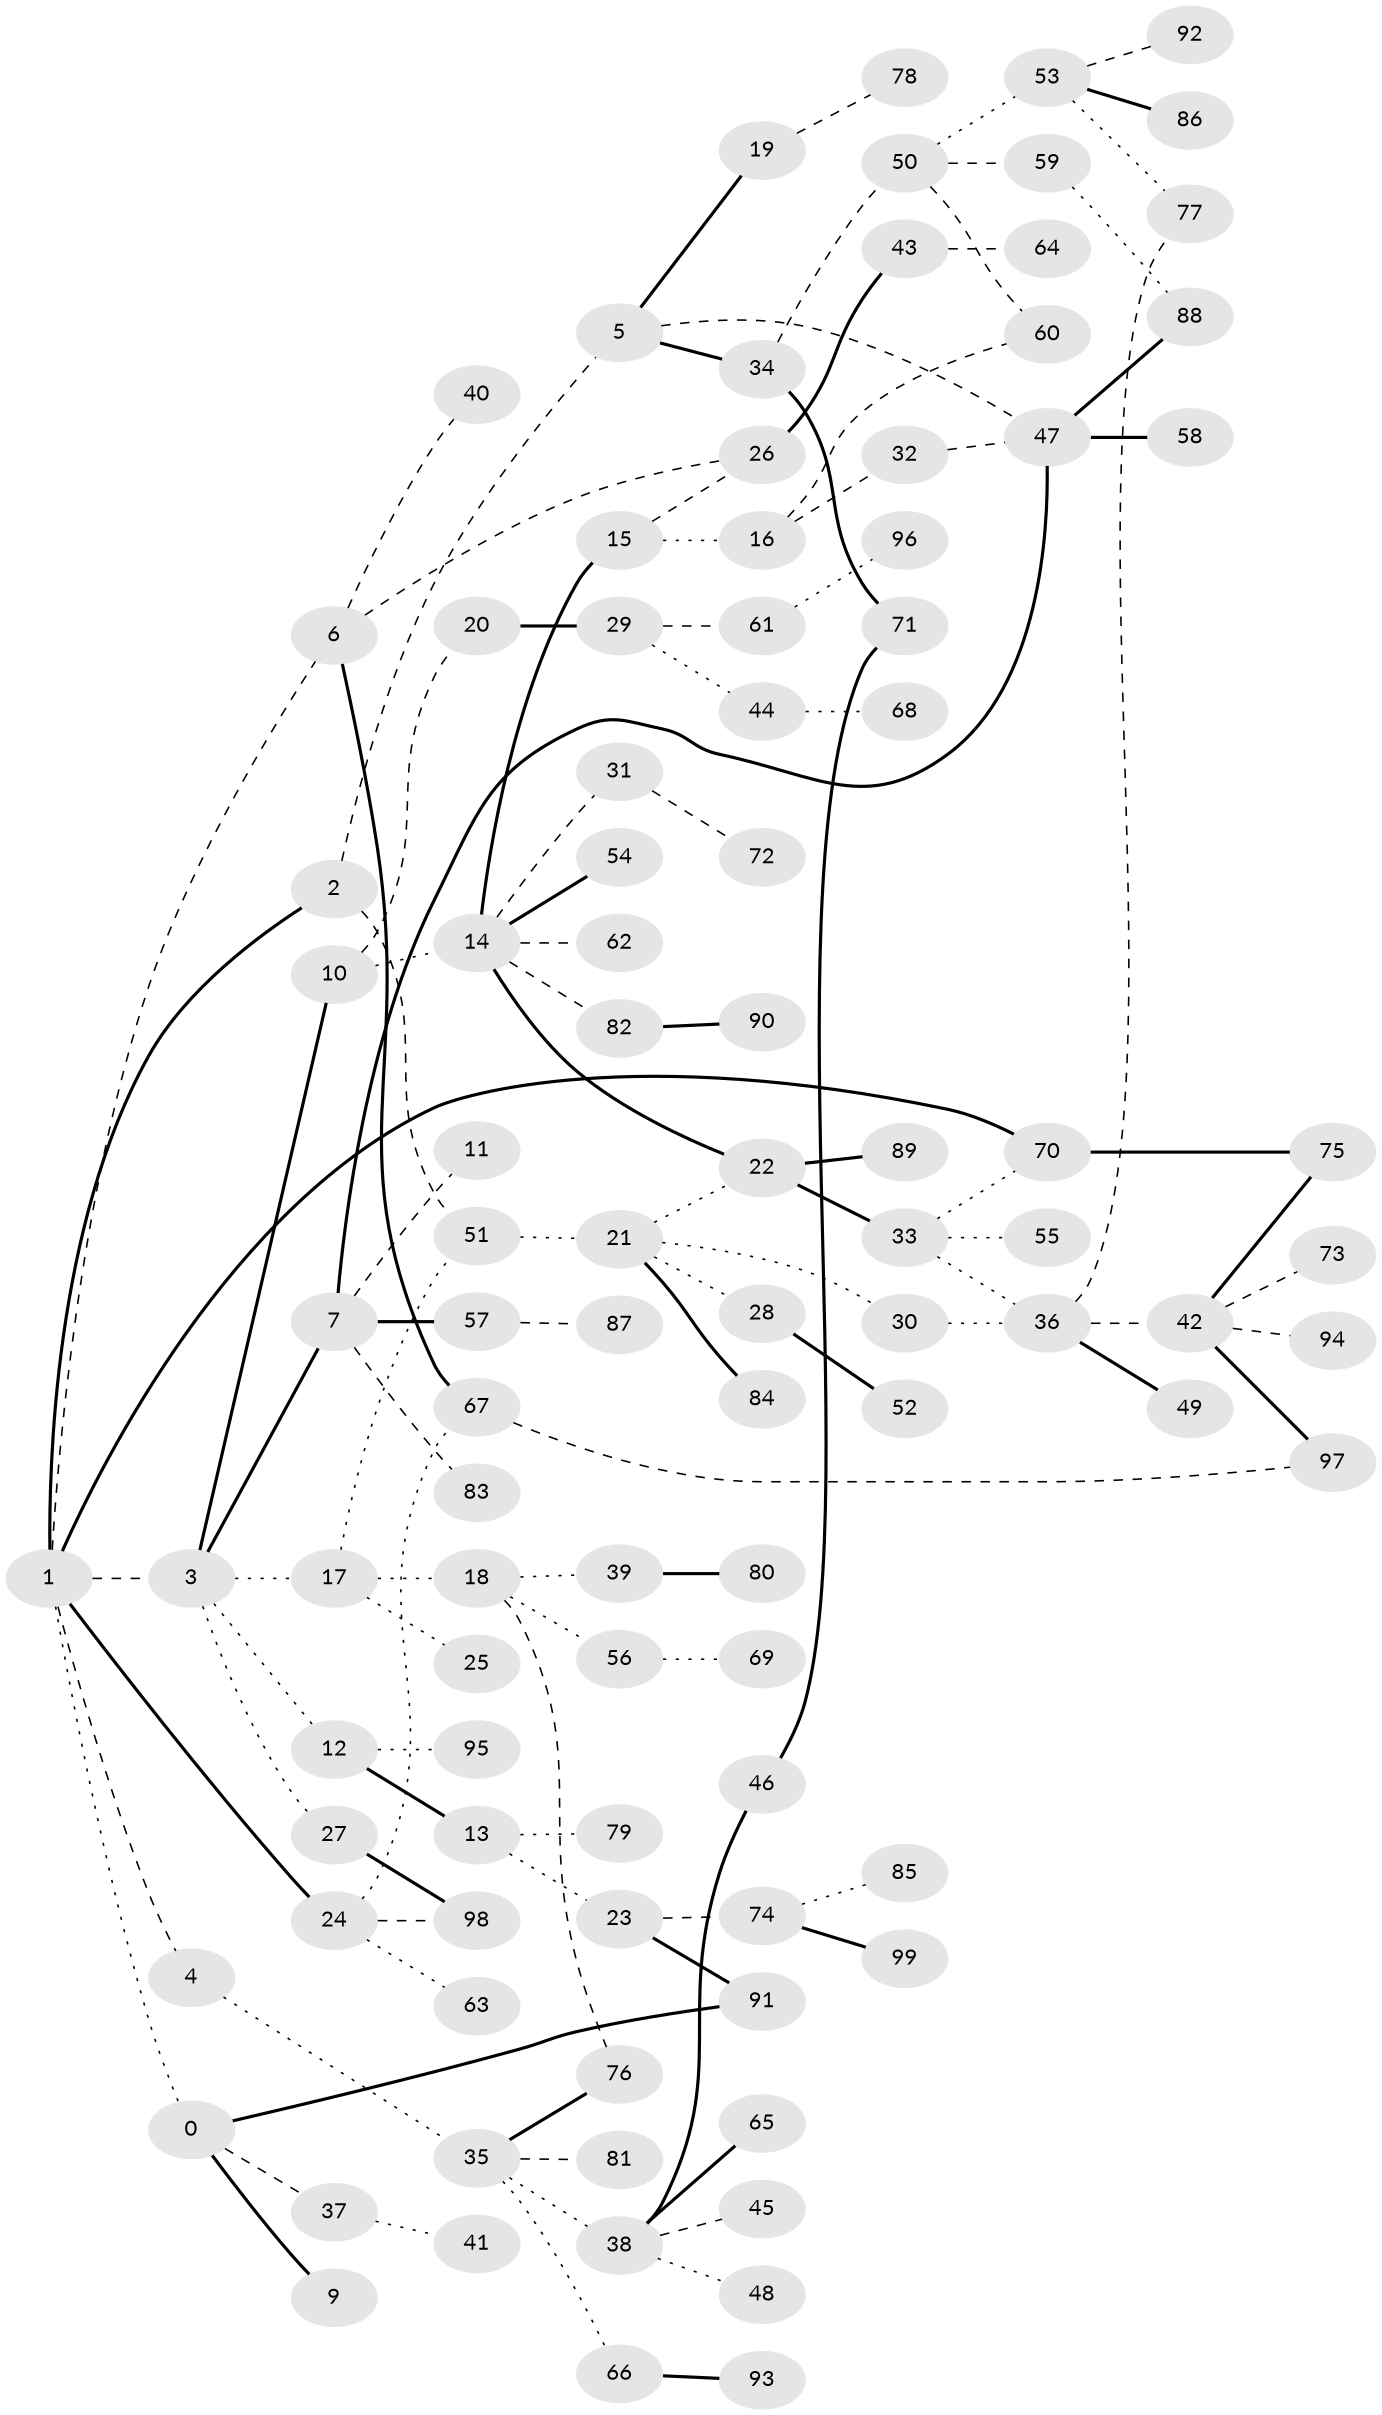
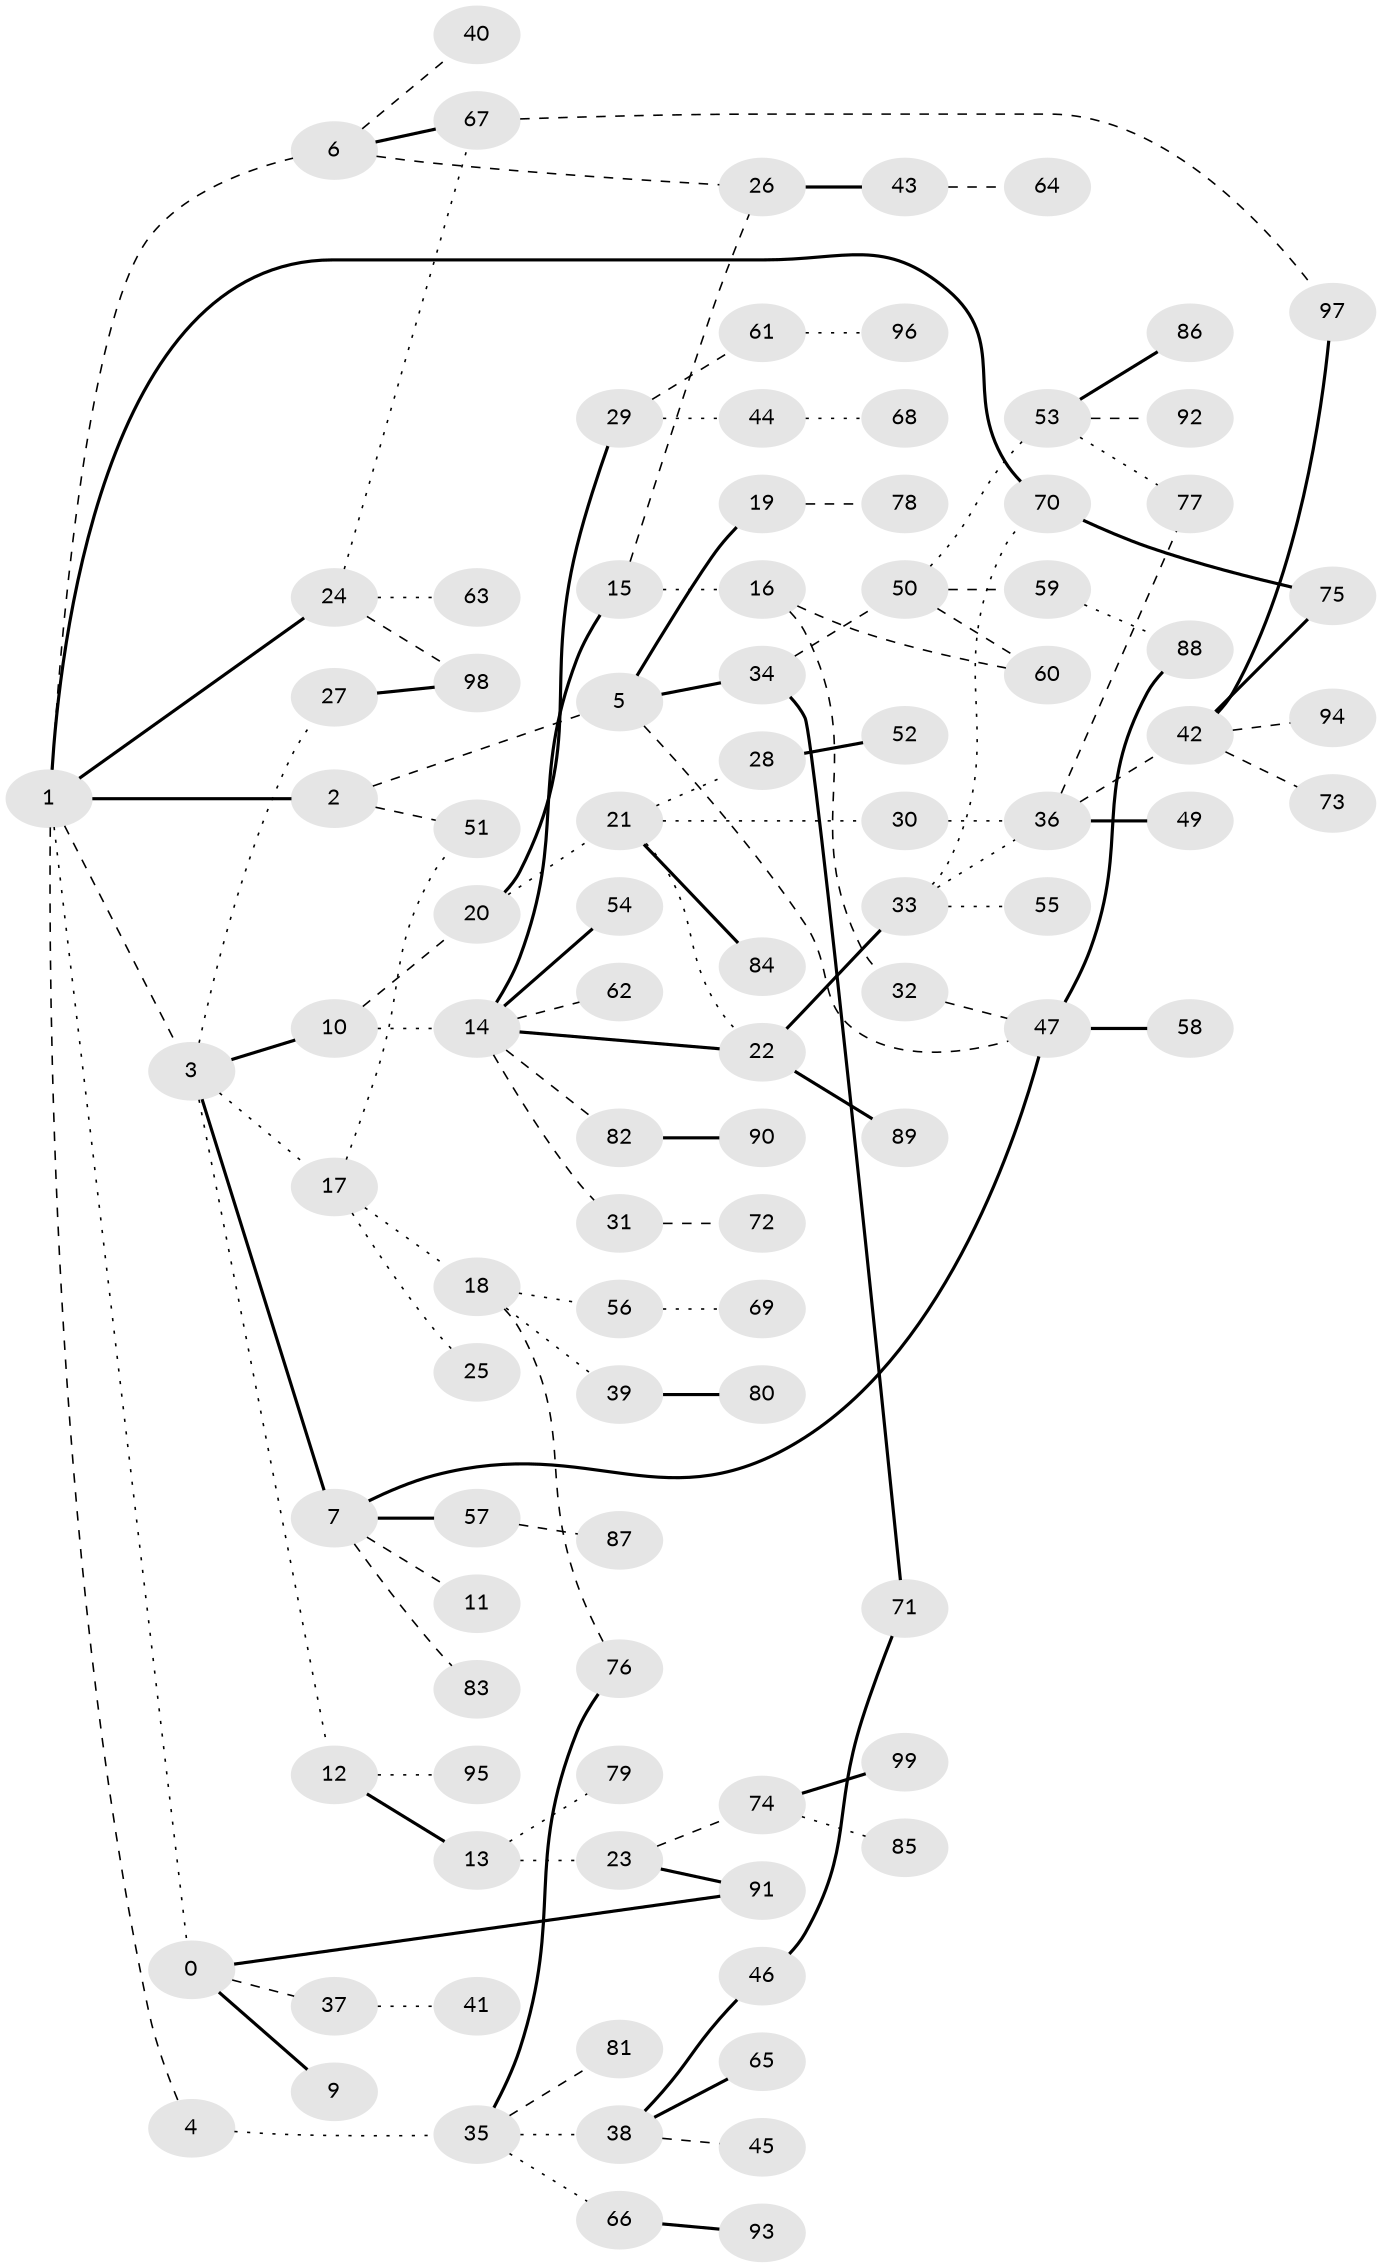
(549, 1238) -> (554, 864)
(762, 2295) -> none
